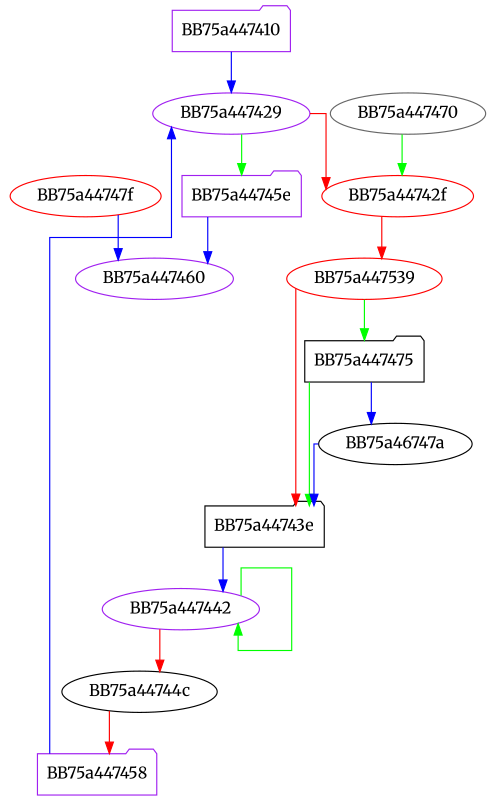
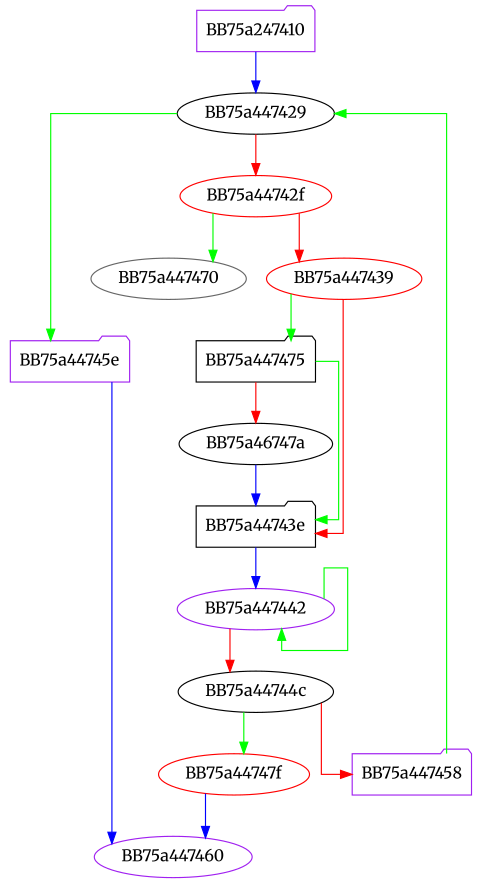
(231, 31) -> (256, 31)
(231, 114) -> (256, 114)
(402, 149) -> (213, 232)
(364, 279) -> (344, 279)
(50, 385) -> (447, 383)
(371, 397) -> (256, 397)
none -> (244, 727)
